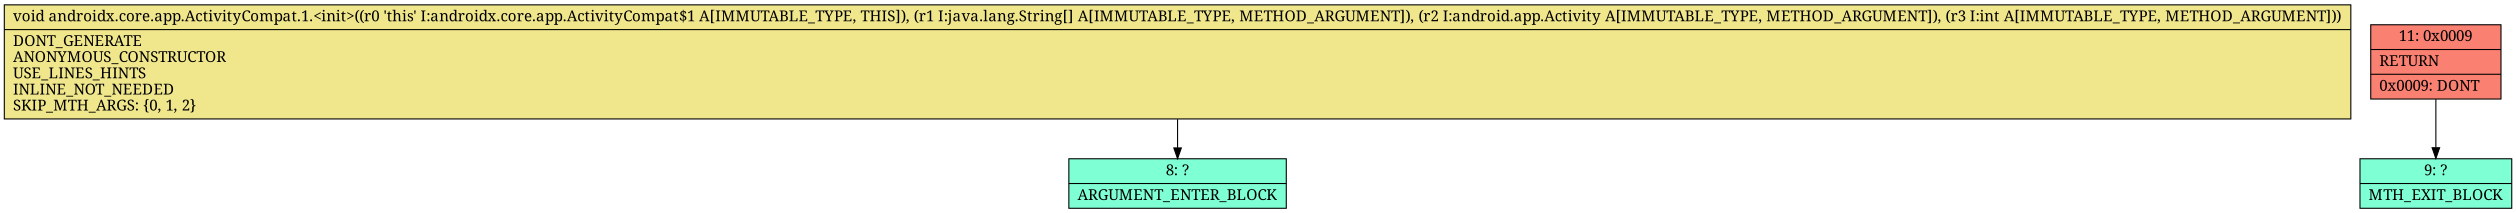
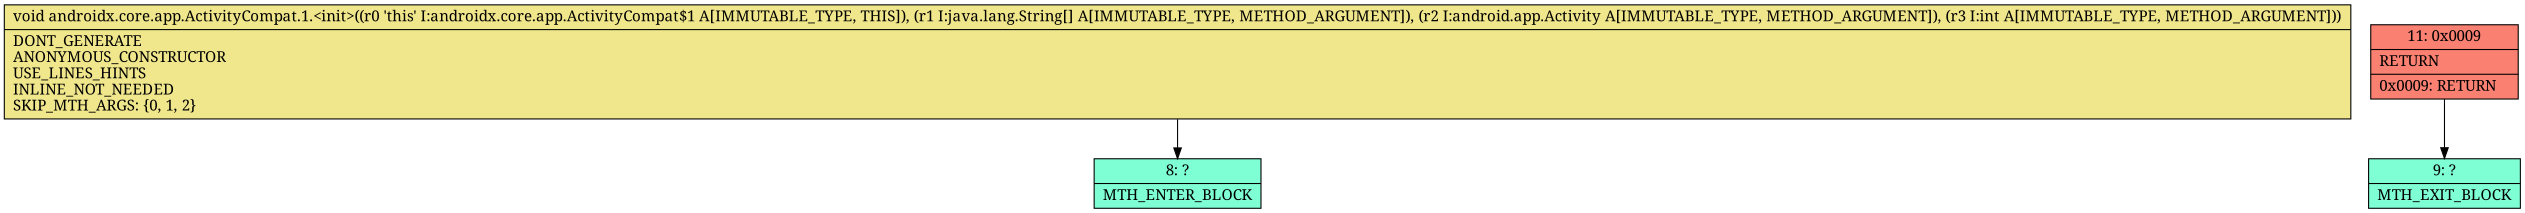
(2436, 86) -> (2444, 86)
(1178, 195) -> (1178, 195)
